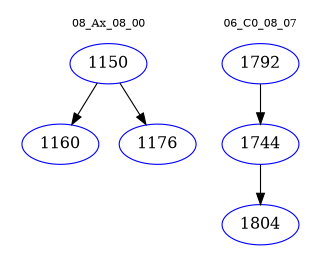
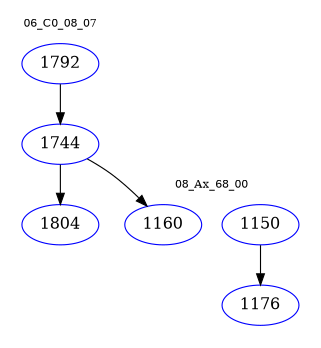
(109, 24) -> (212, 185)
(88, 99) -> (123, 184)
